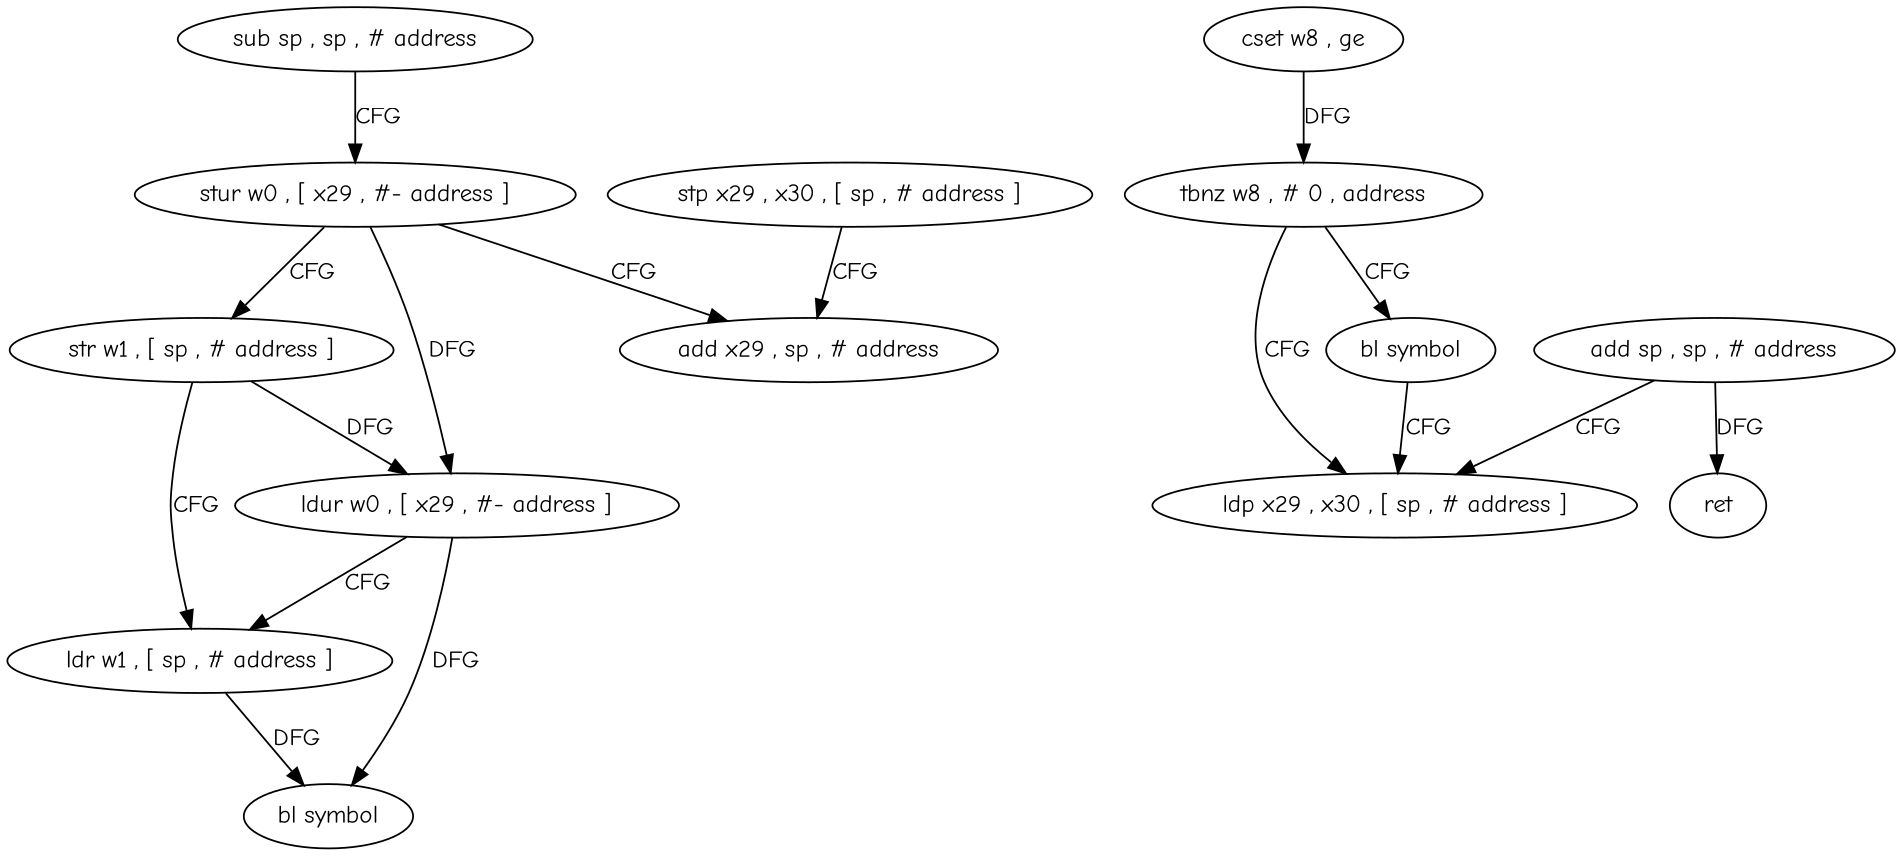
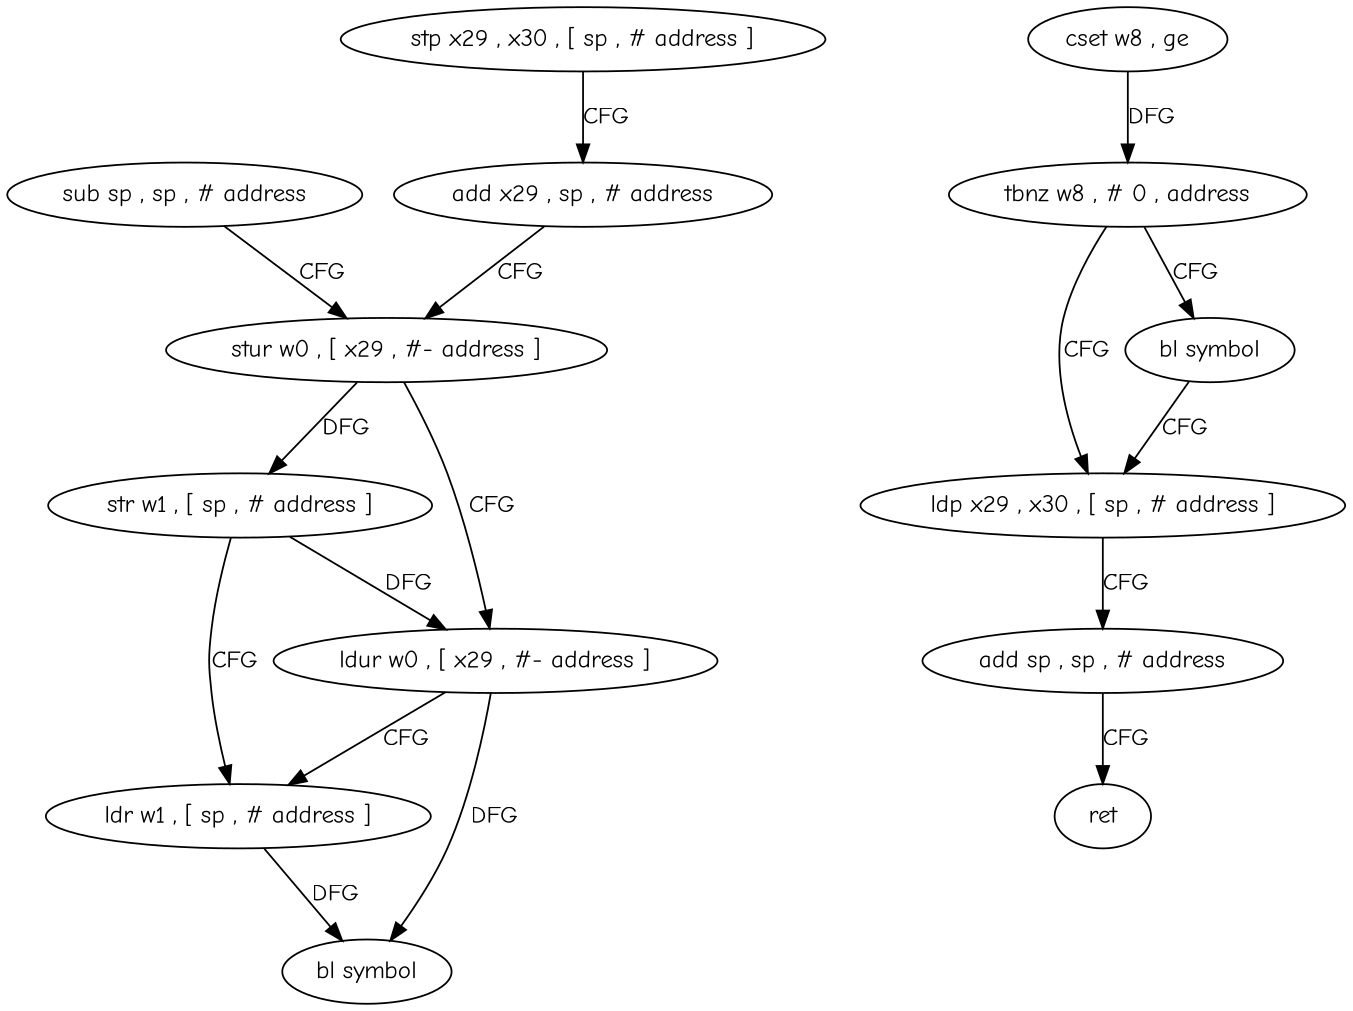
(574, 270) -> (492, 267)
(312, 272) -> (346, 428)
(453, 350) -> (492, 505)
(1564, 423) -> (1103, 574)
(1740, 428) -> (1126, 739)
